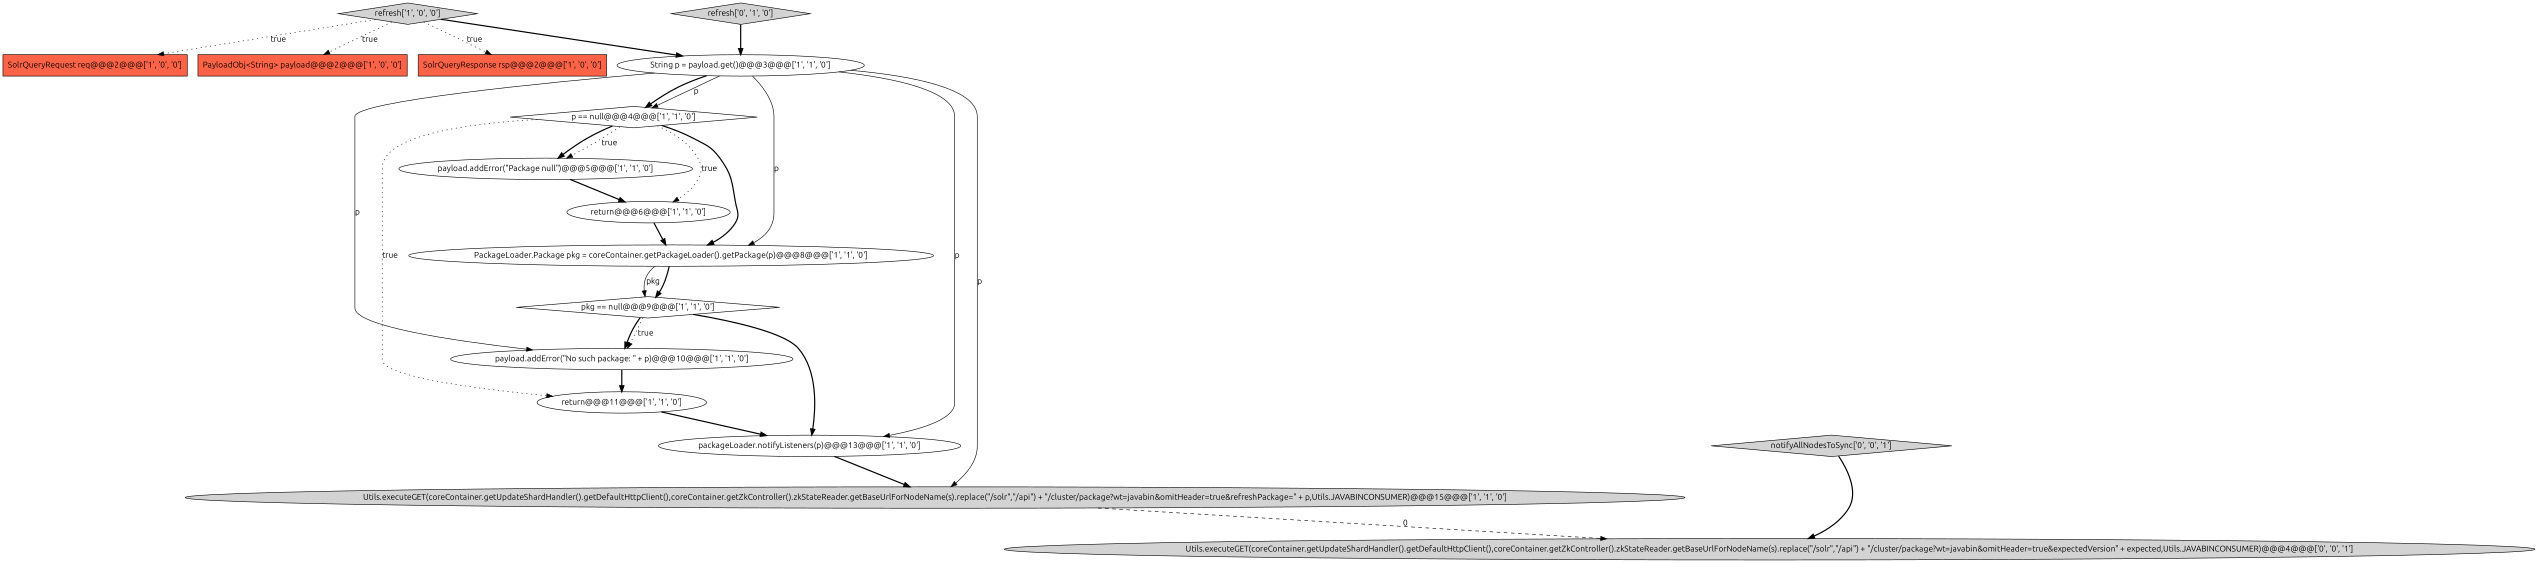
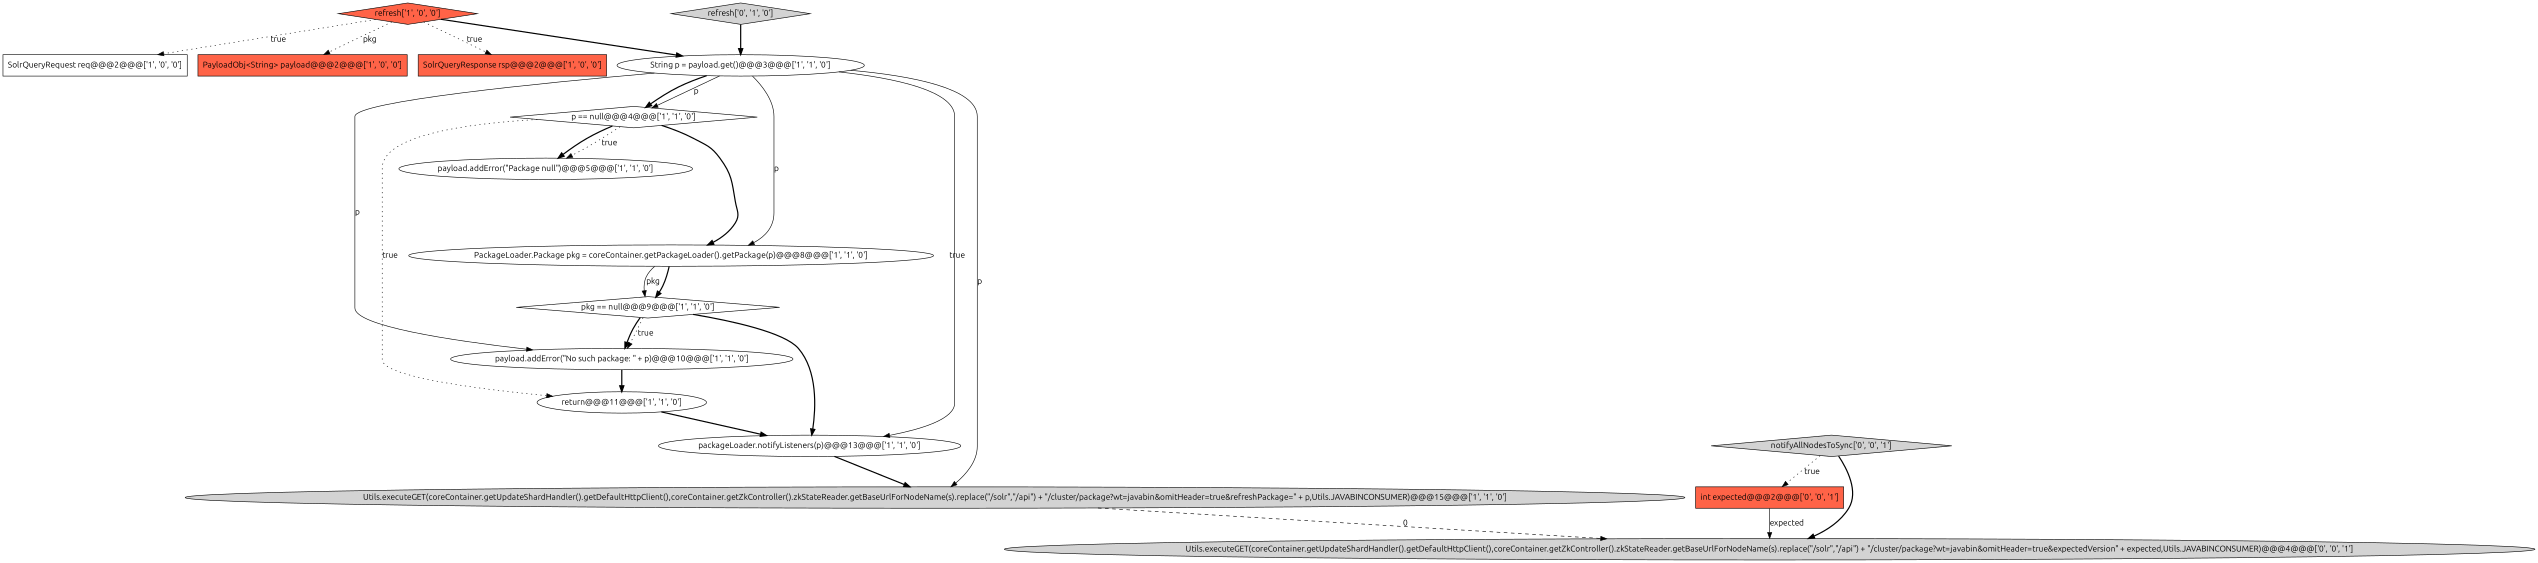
(408, 14) -> (408, 14)
(370, 40) -> (370, 40)
(95, 65) -> (95, 65)
(649, 212) -> none
(957, 256) -> (957, 256)
none -> (1770, 498)
